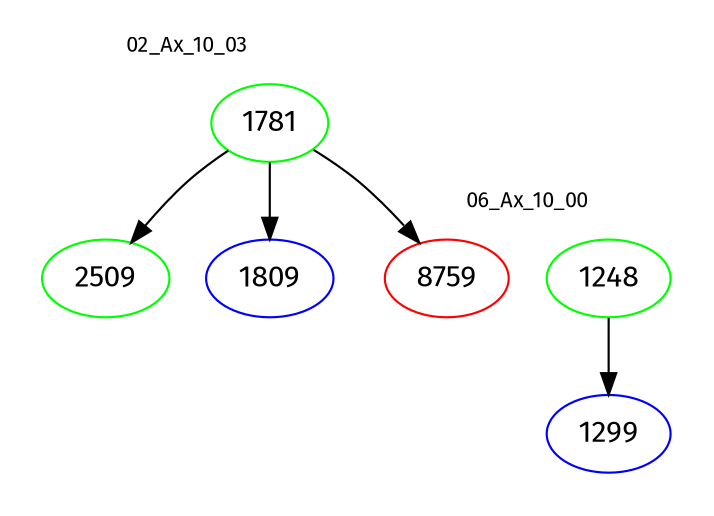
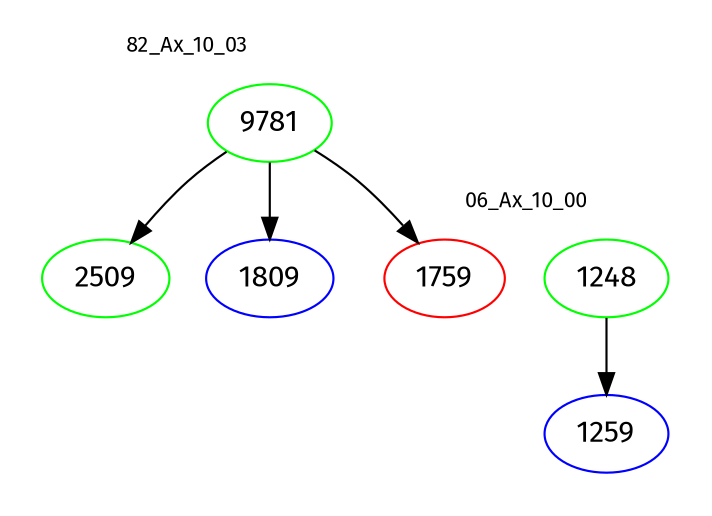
(188, 46) -> (188, 46)
(270, 123) -> (270, 123)
(447, 278) -> (445, 278)
(609, 434) -> (606, 434)
